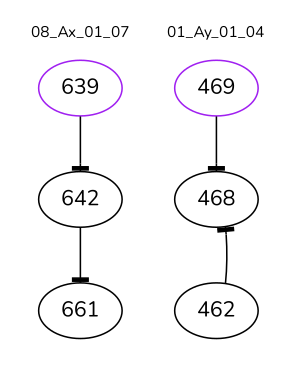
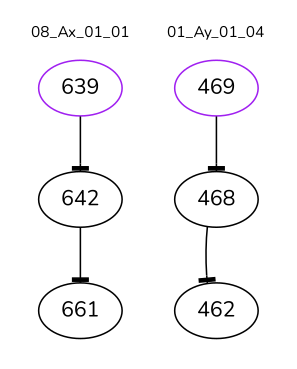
(80, 33) -> (80, 33)
(227, 259) -> (206, 251)
